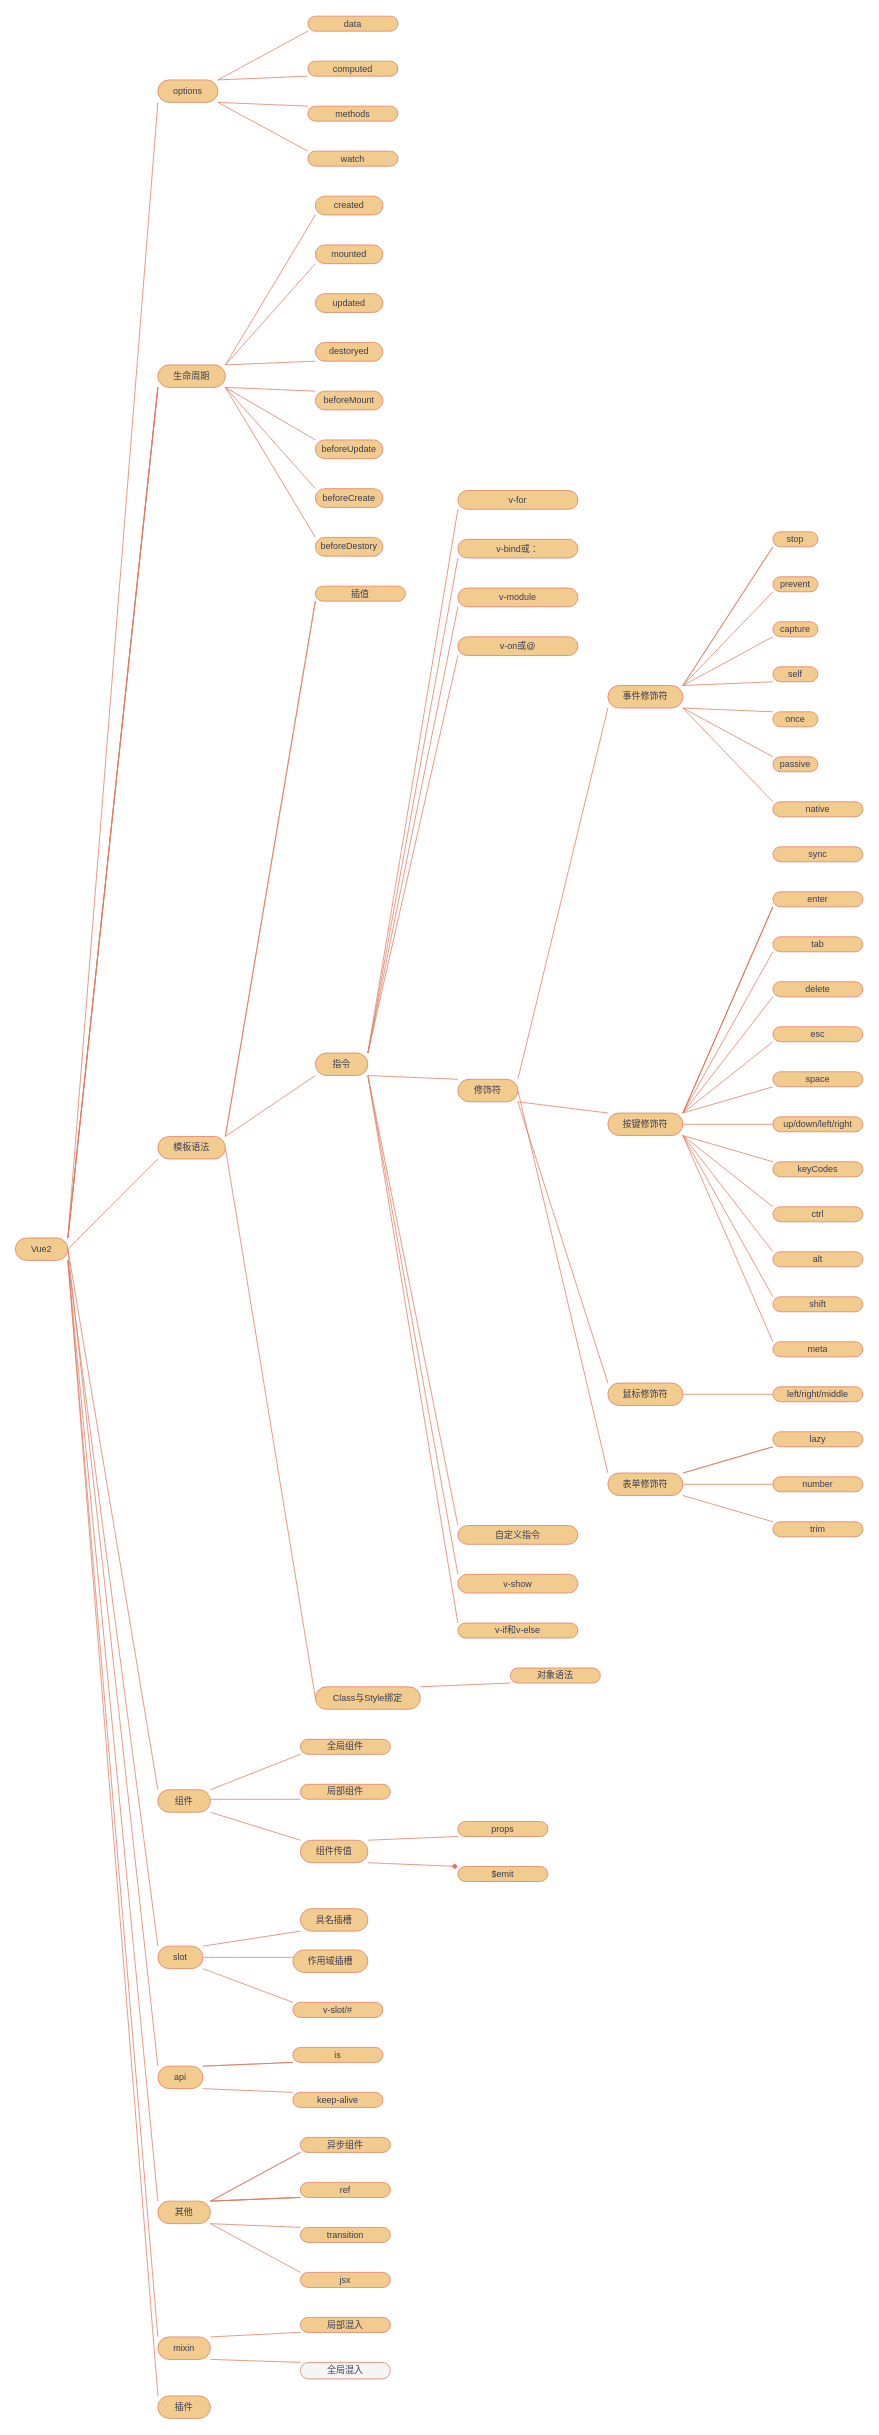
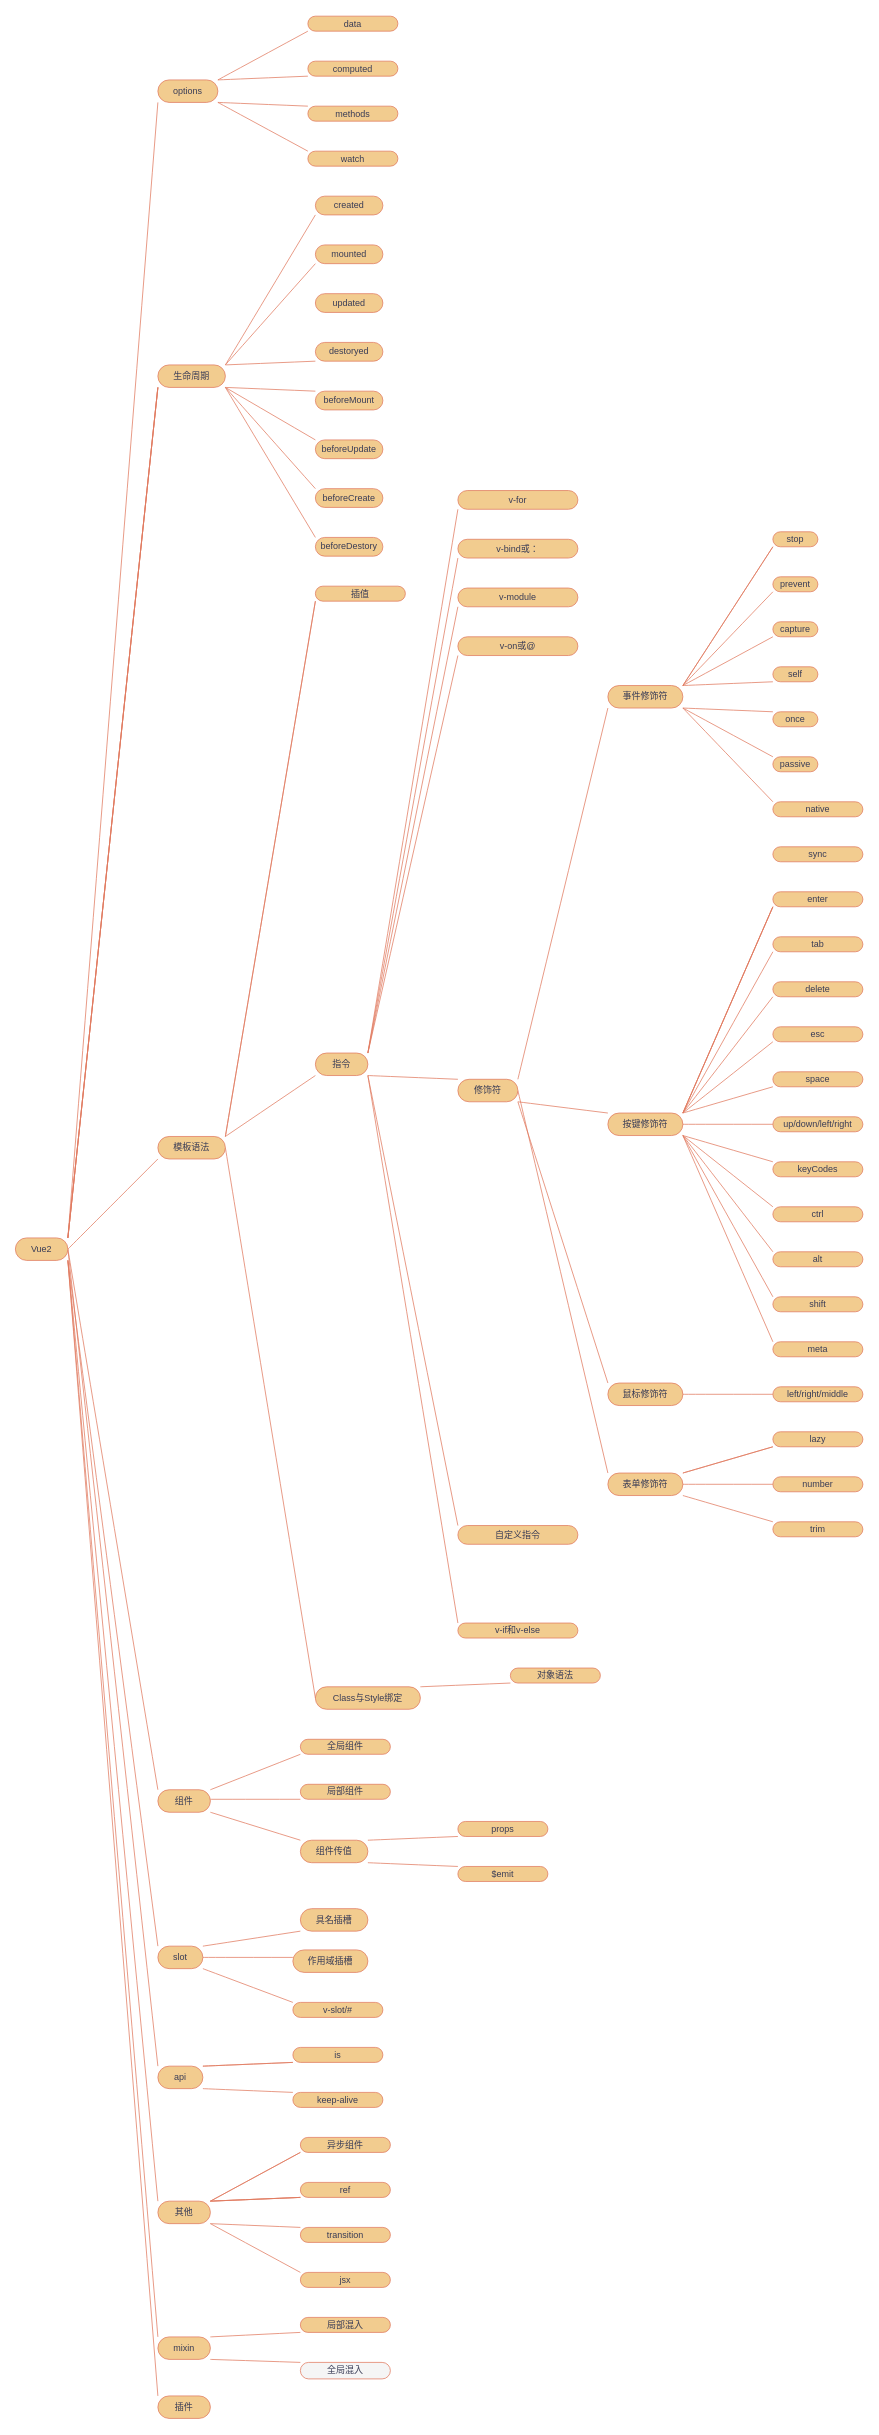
(421, 1370) -> none
(518, 1583) -> none
(451, 1866) -> (454, 1866)
